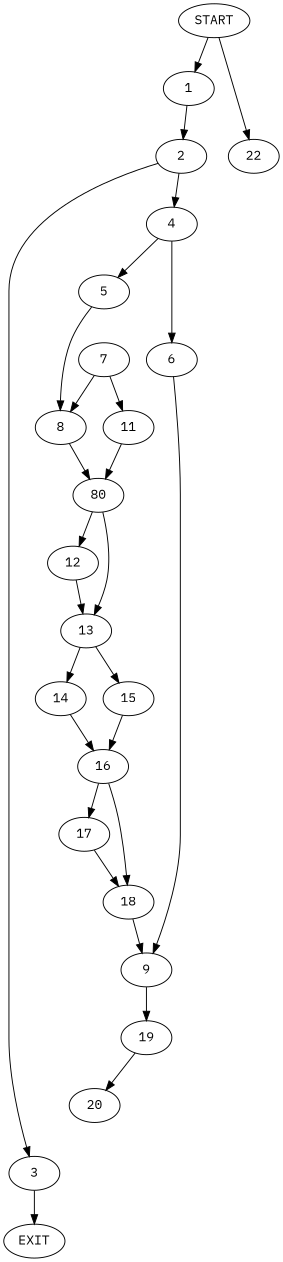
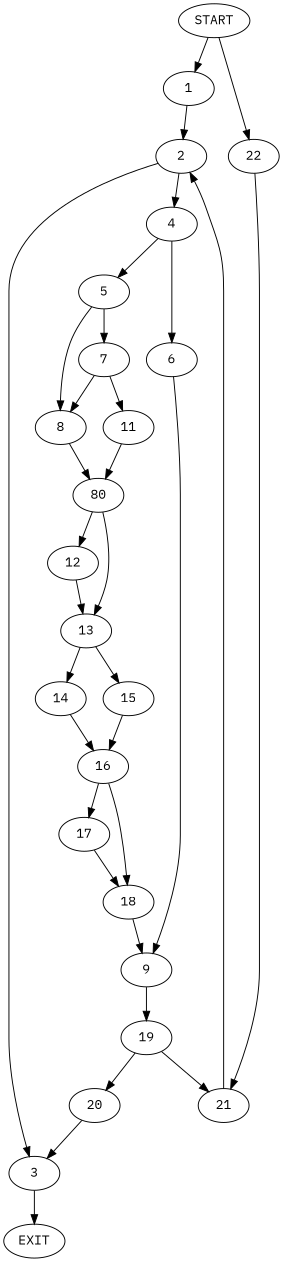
none -> (104, 321)
none -> (224, 1106)
none -> (68, 1136)
